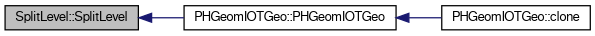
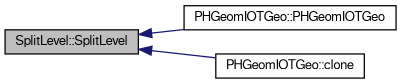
(425, 18) -> (184, 54)
